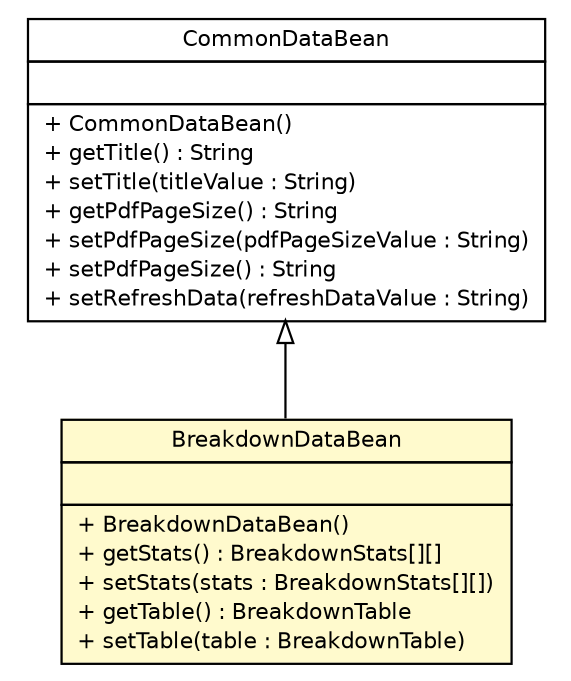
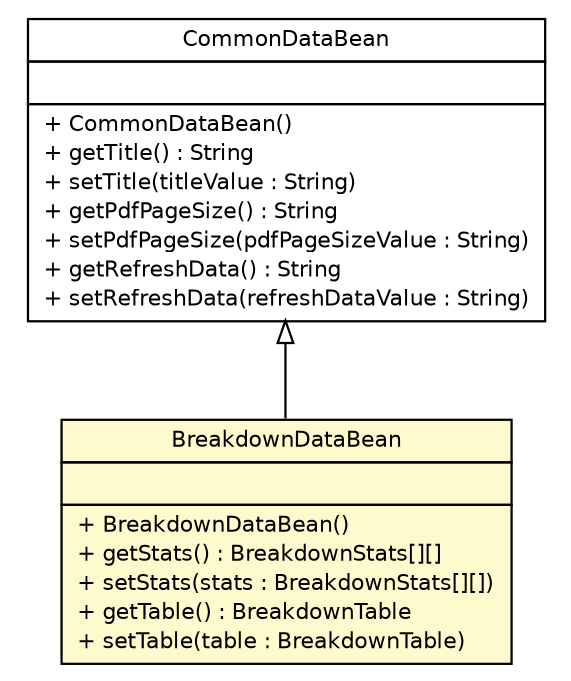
(190, 270) -> (193, 270)
